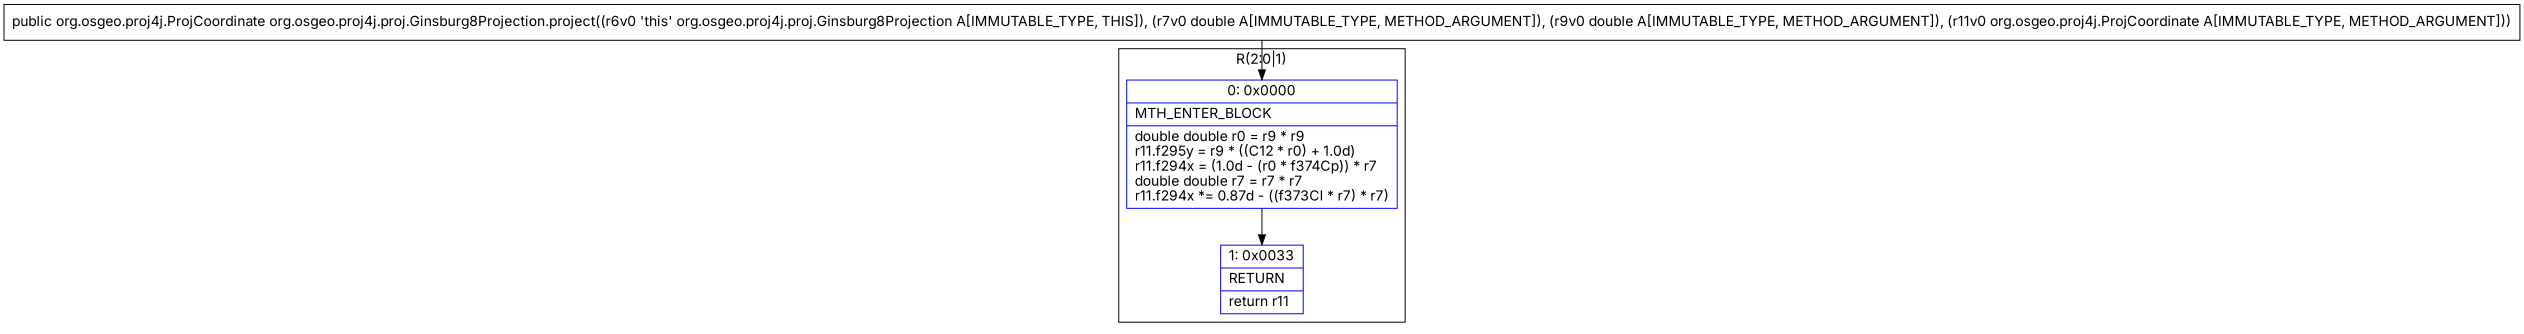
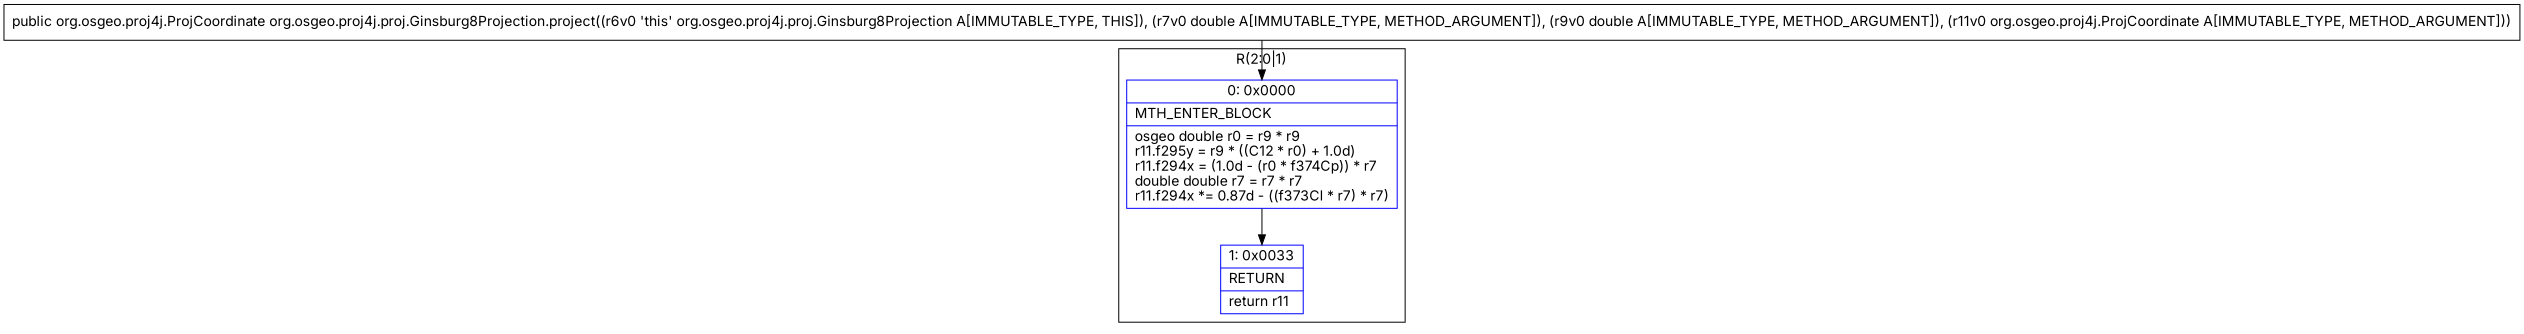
(1220, 137) -> (1218, 137)
